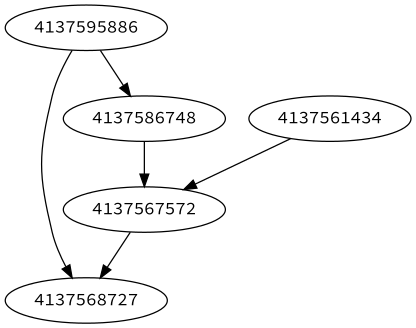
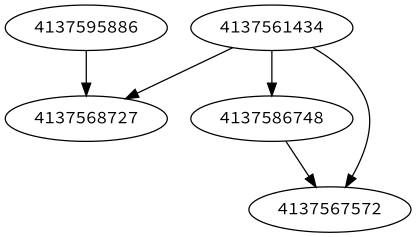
(112, 68) -> (272, 67)
(119, 250) -> (185, 70)
